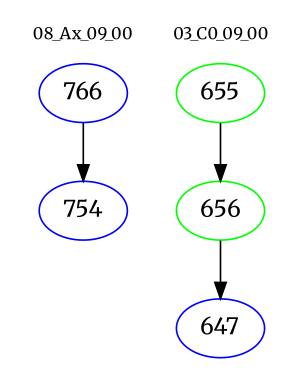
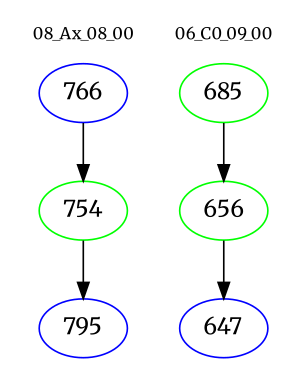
(83, 35) -> (84, 35)
(221, 35) -> (225, 35)
(220, 93) -> (224, 93)
(83, 211) -> (83, 211)
none -> (83, 328)
